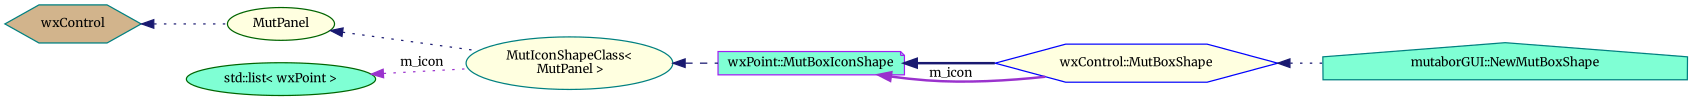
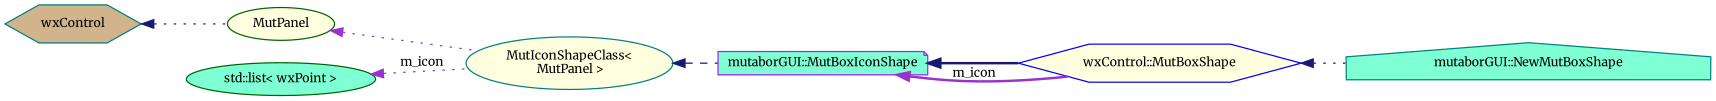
(410, 42) -> (410, 42)
(811, 63) -> (823, 63)
